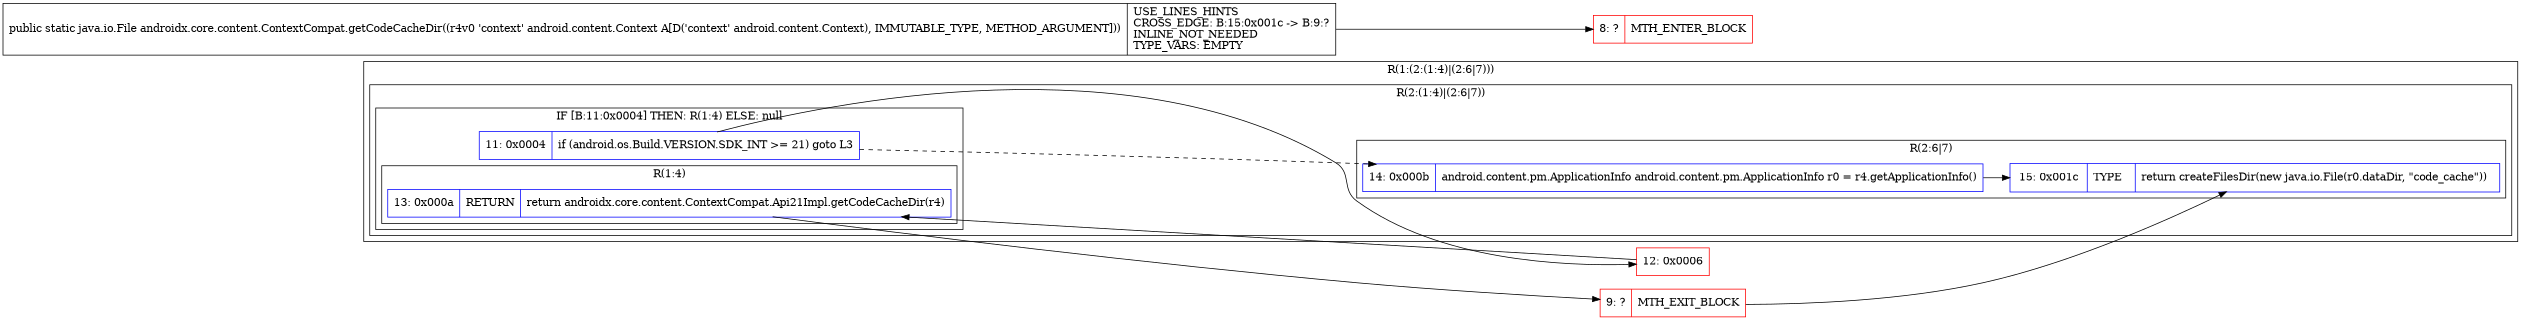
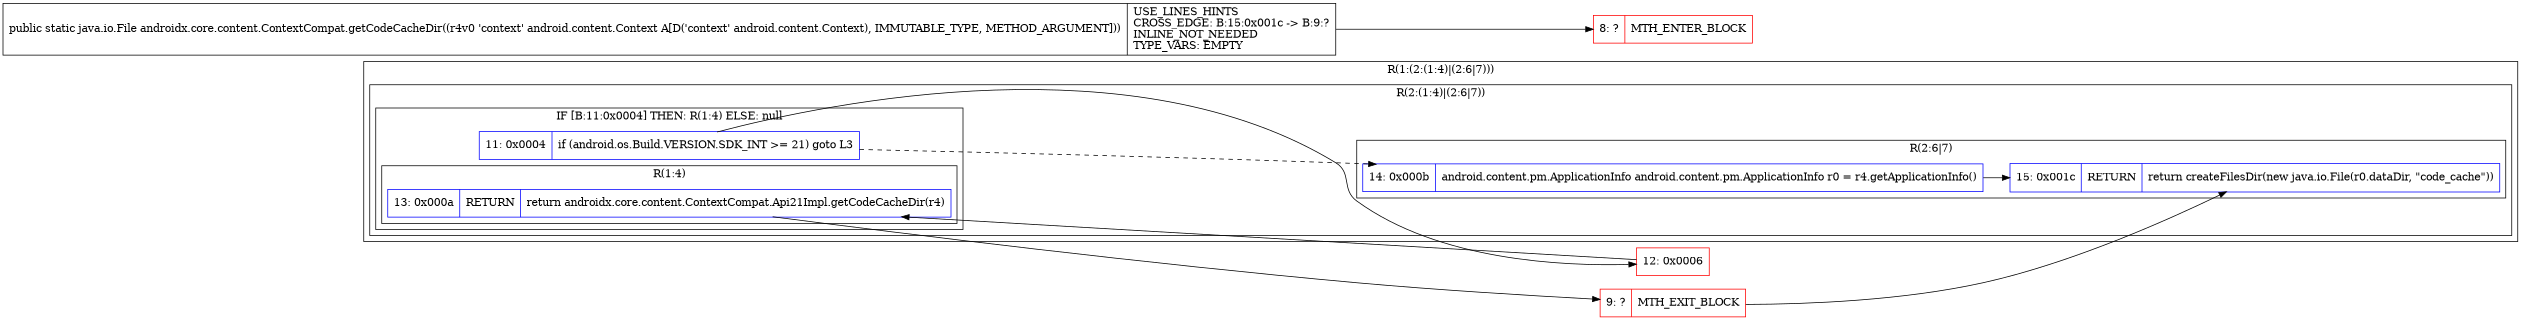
(2108, 177) -> (2112, 177)
